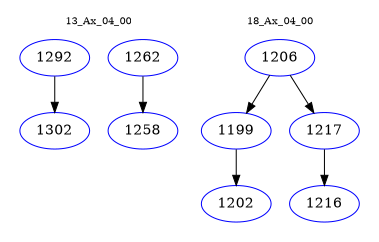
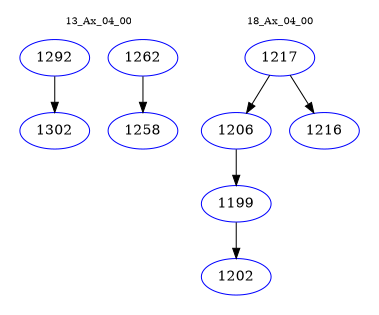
(299, 90) -> (261, 90)
